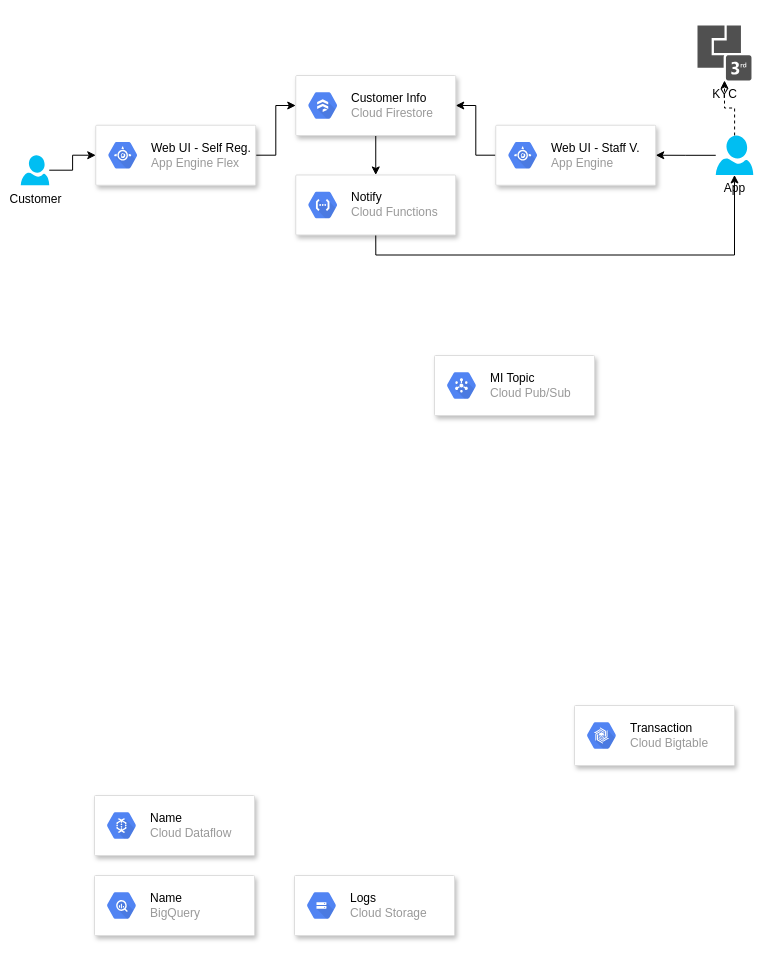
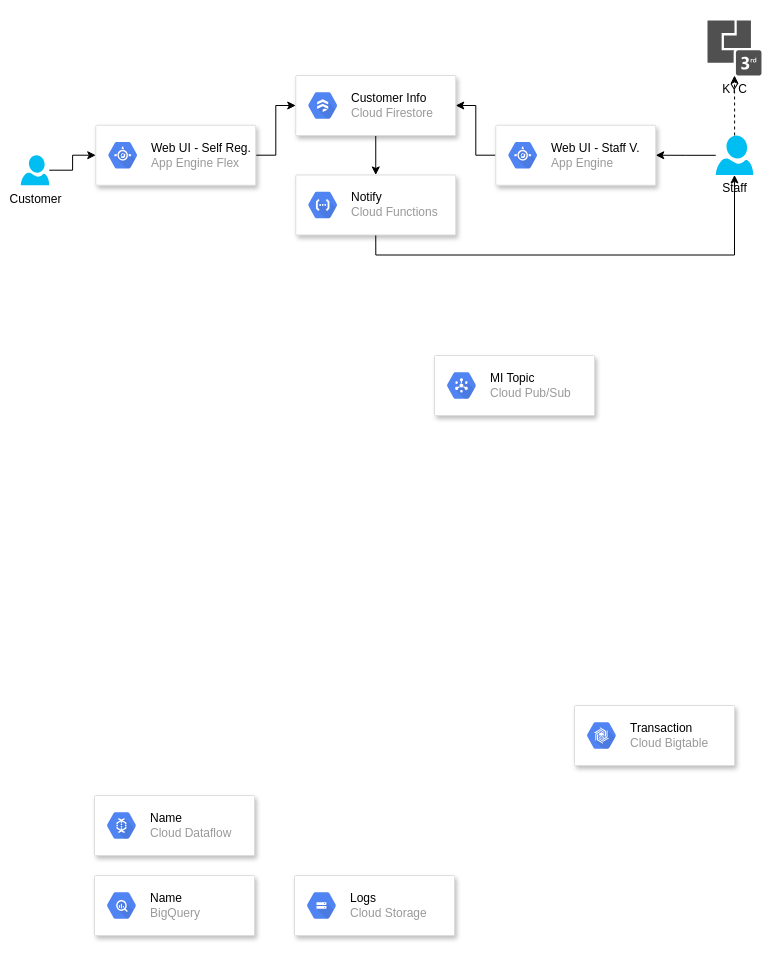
(725, 53) -> (735, 48)
(735, 189) -> (735, 189)
